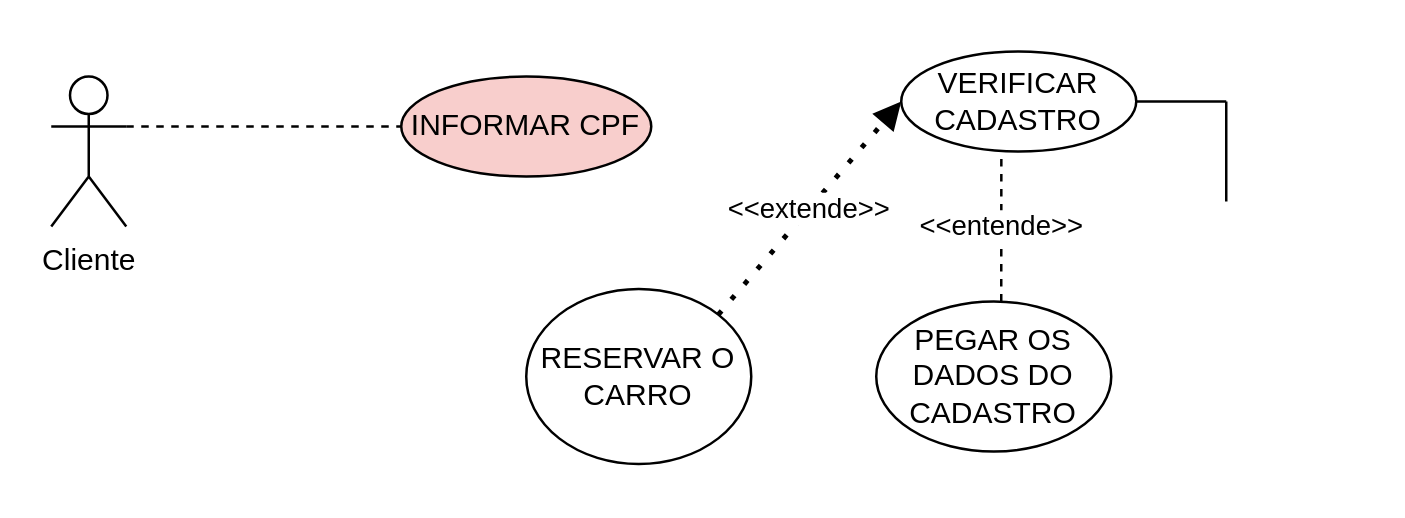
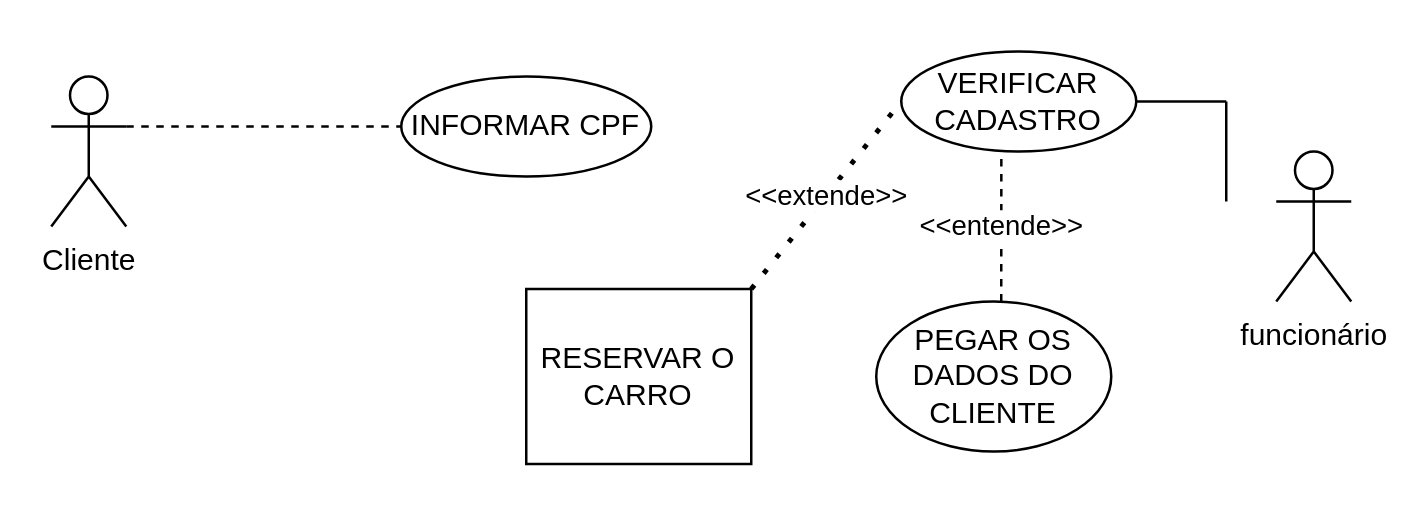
(526, 126) -> (526, 126)
(879, 128) -> (888, 118)
none -> (1314, 226)
(639, 376) -> (639, 376)
(994, 376) -> (994, 376)
